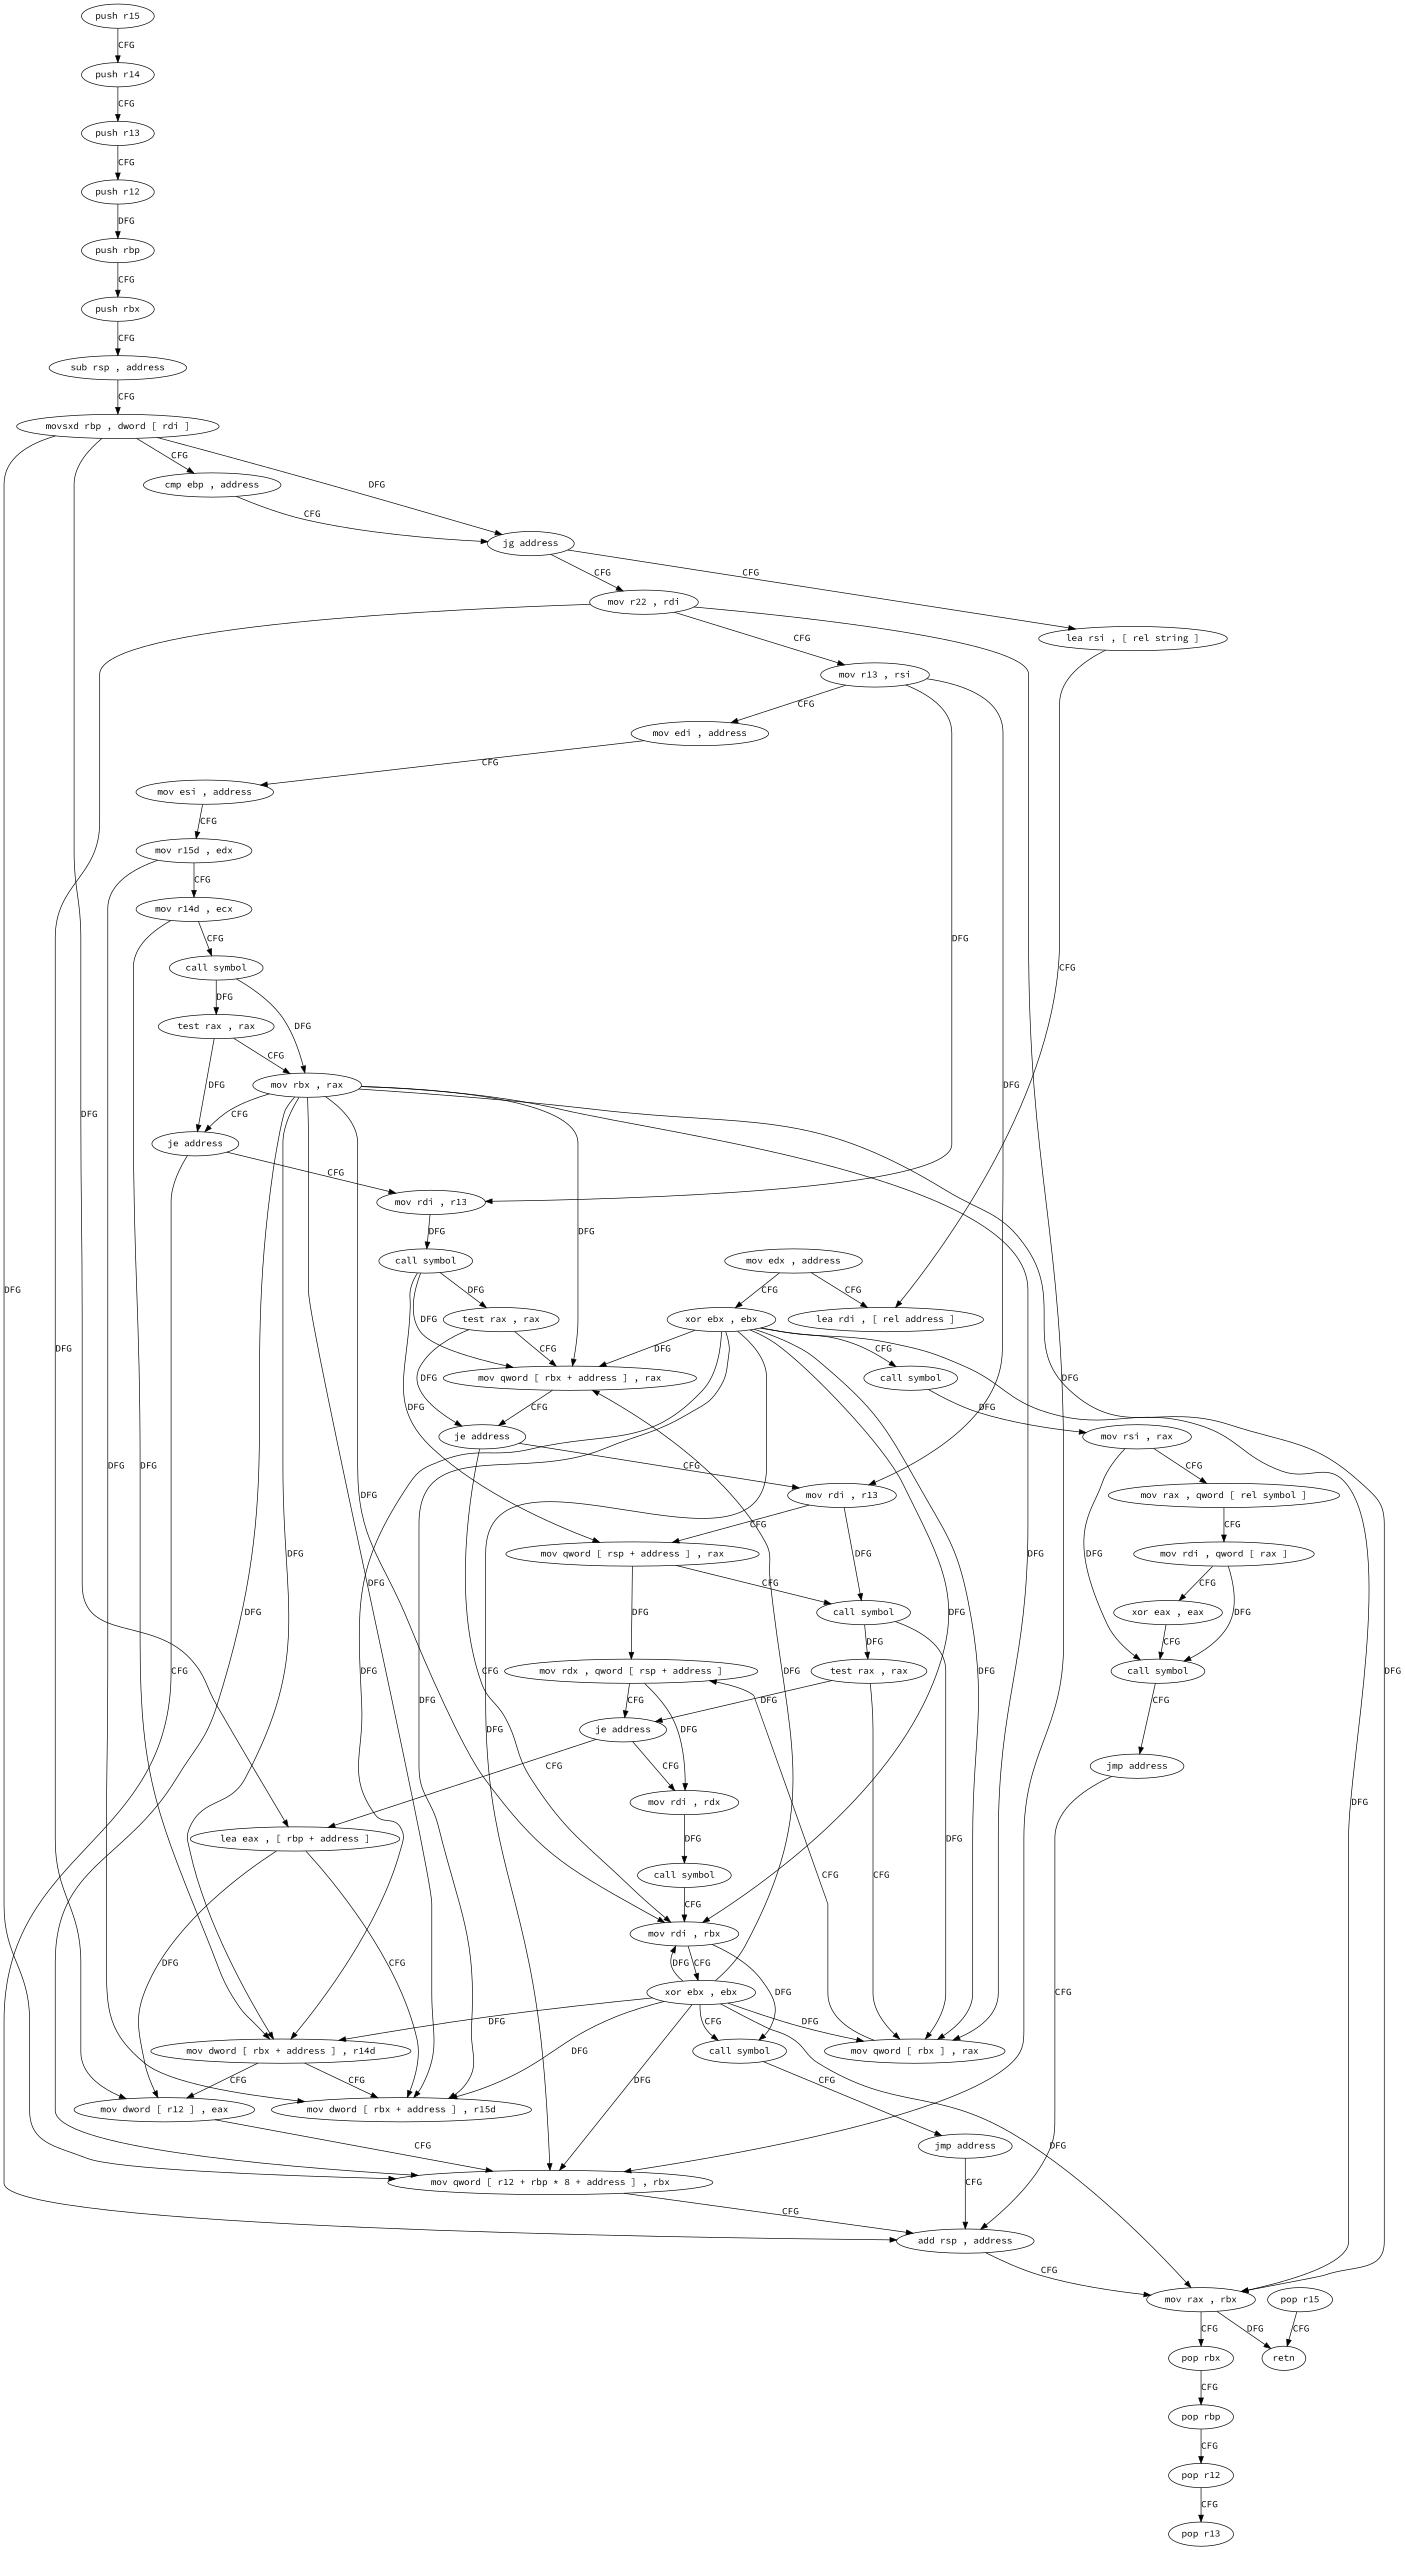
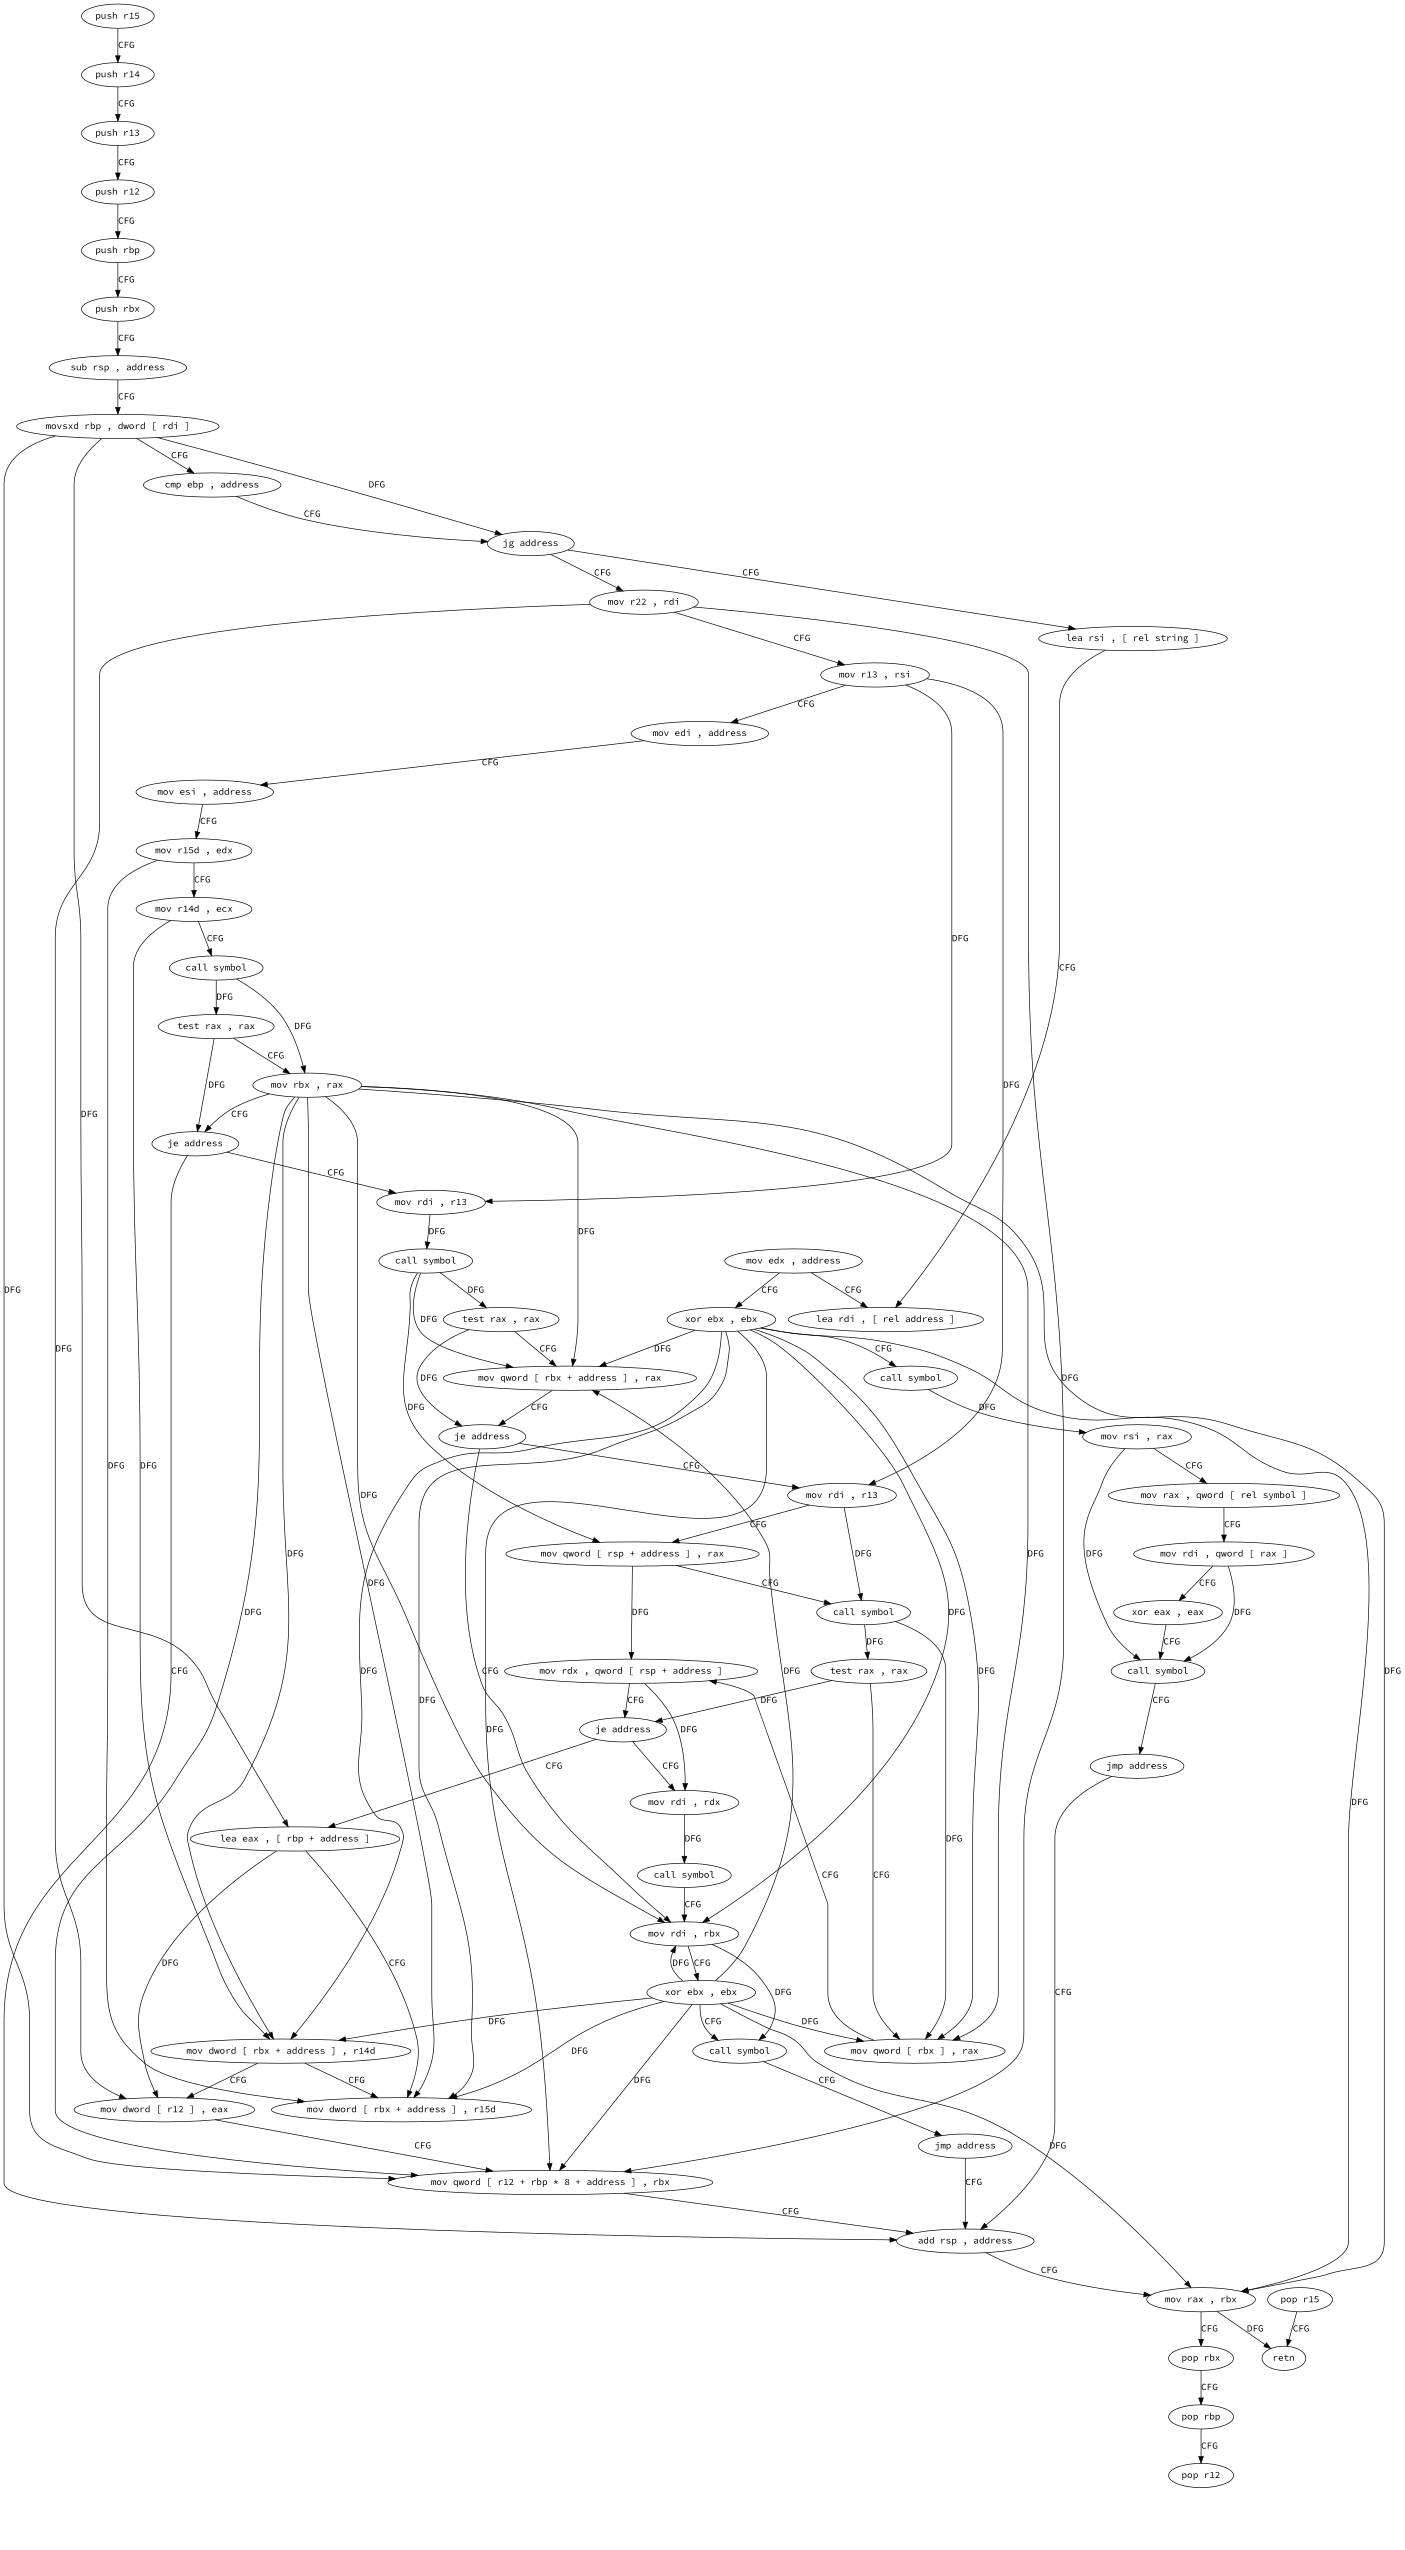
(126, 221) -> (126, 221)
(1201, 2534) -> none
